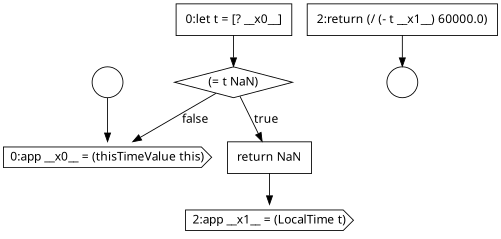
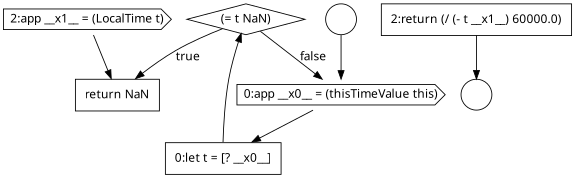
none -> (286, 124)
(270, 184) -> (101, 53)
